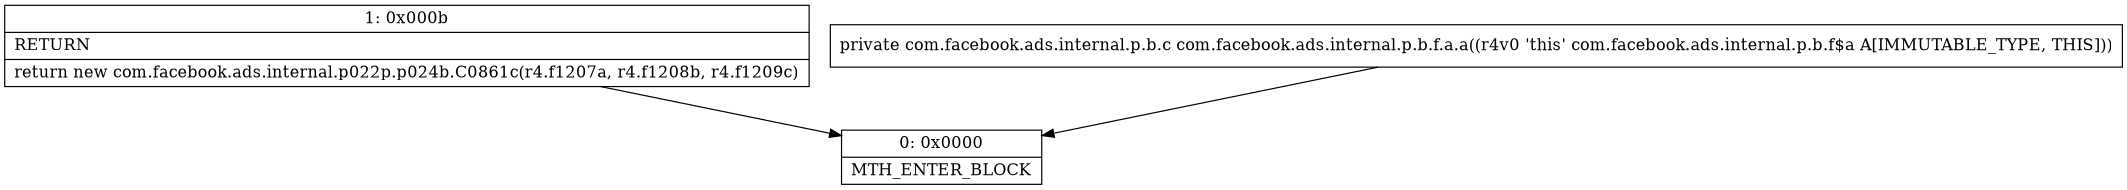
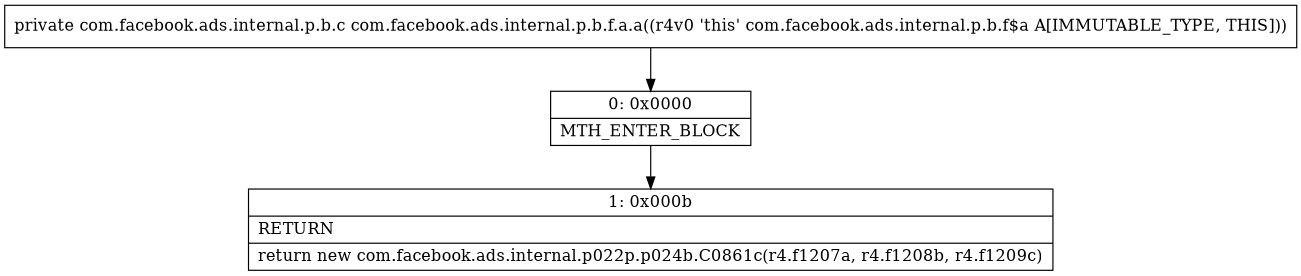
(715, 110) -> (651, 161)
